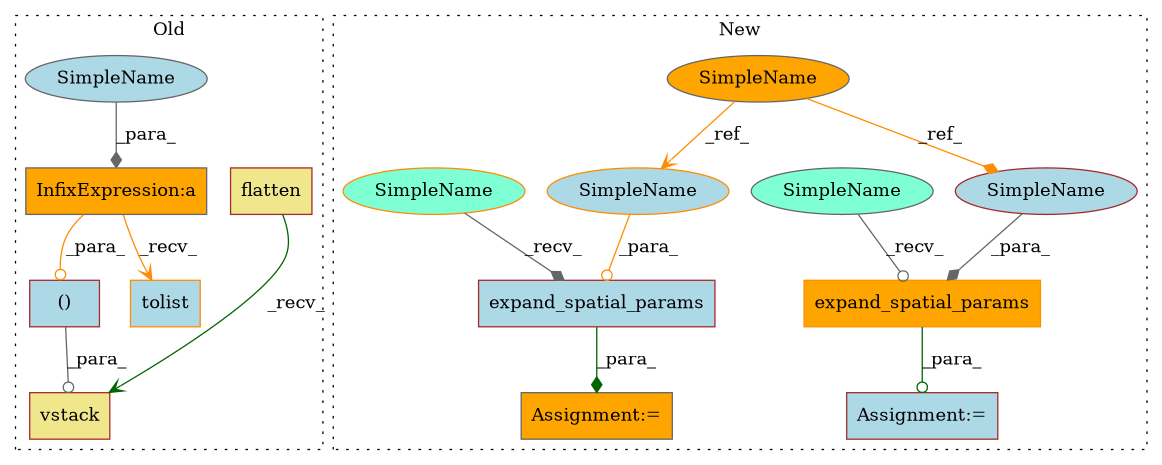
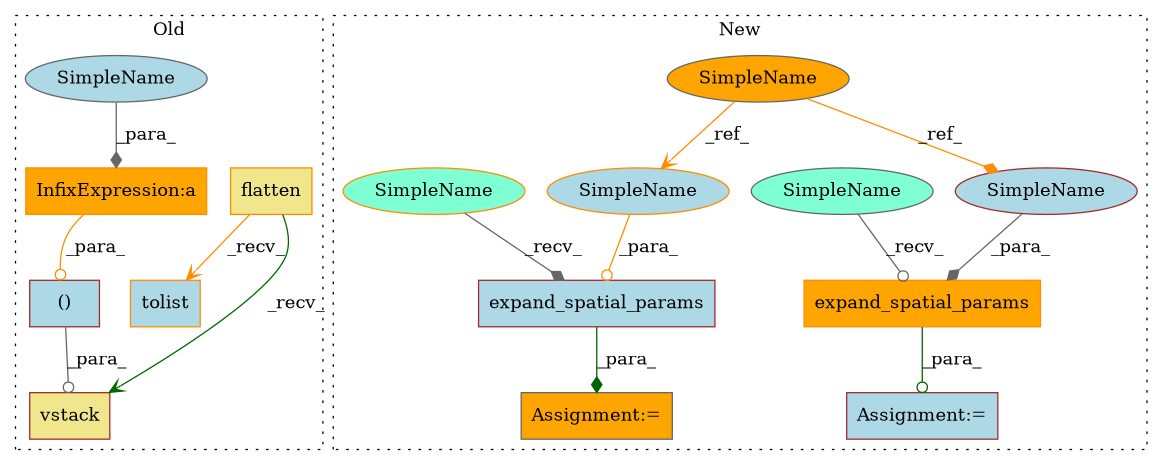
(116, 191) -> (116, 191)
(271, 191) -> (271, 191)
(133, 242) -> (223, 242)
